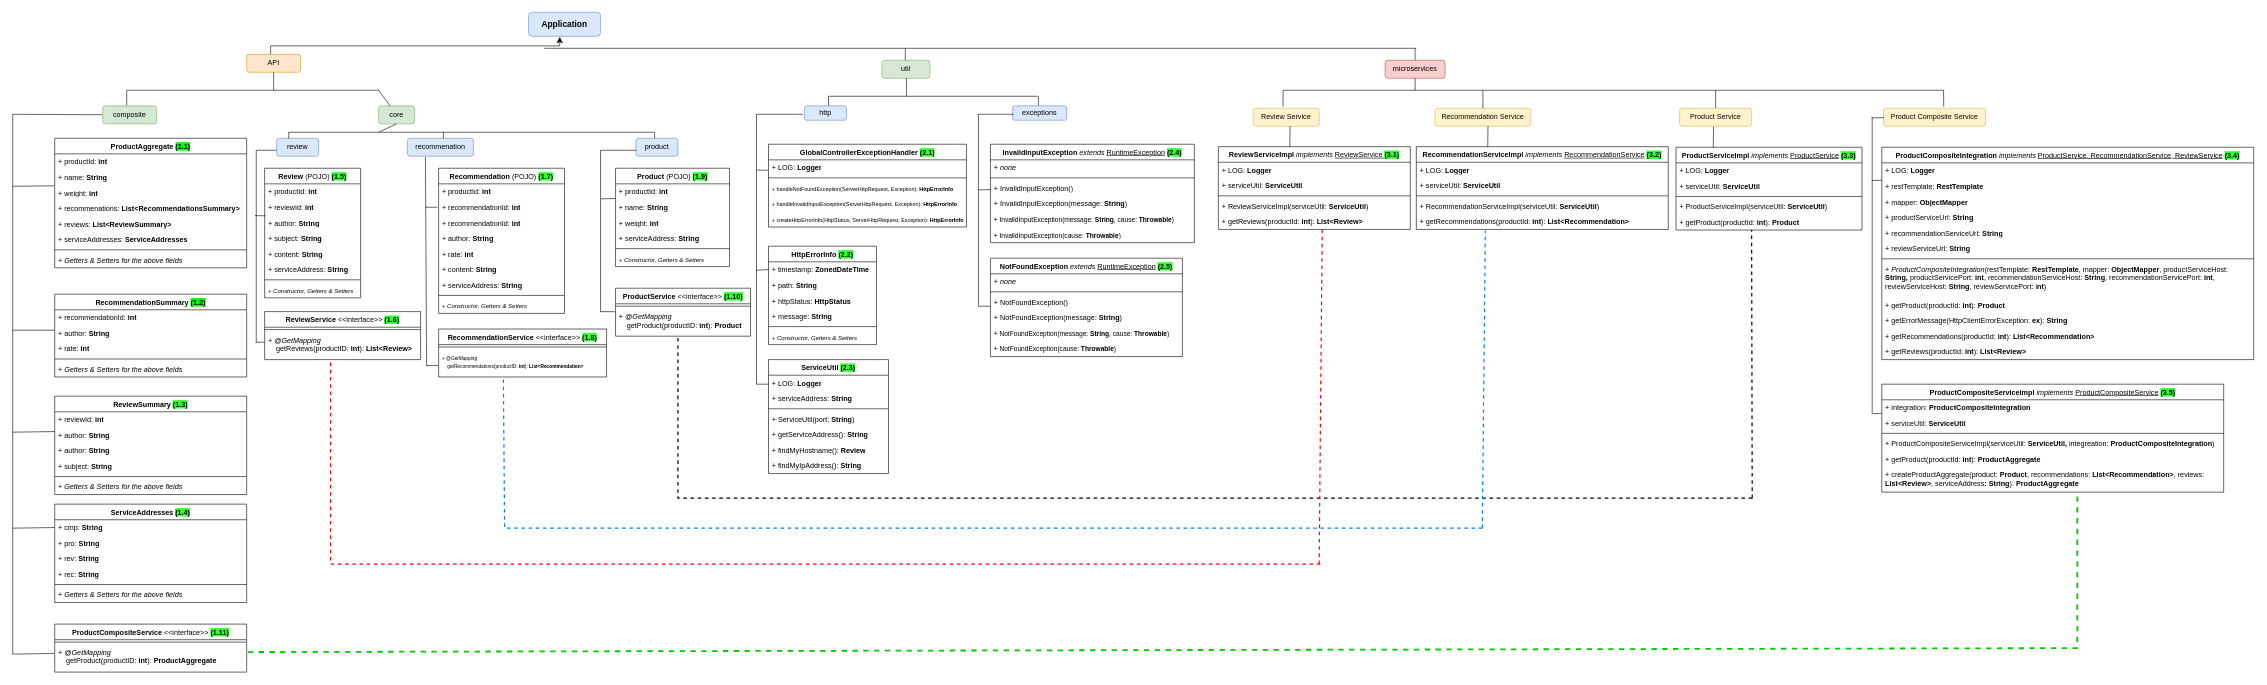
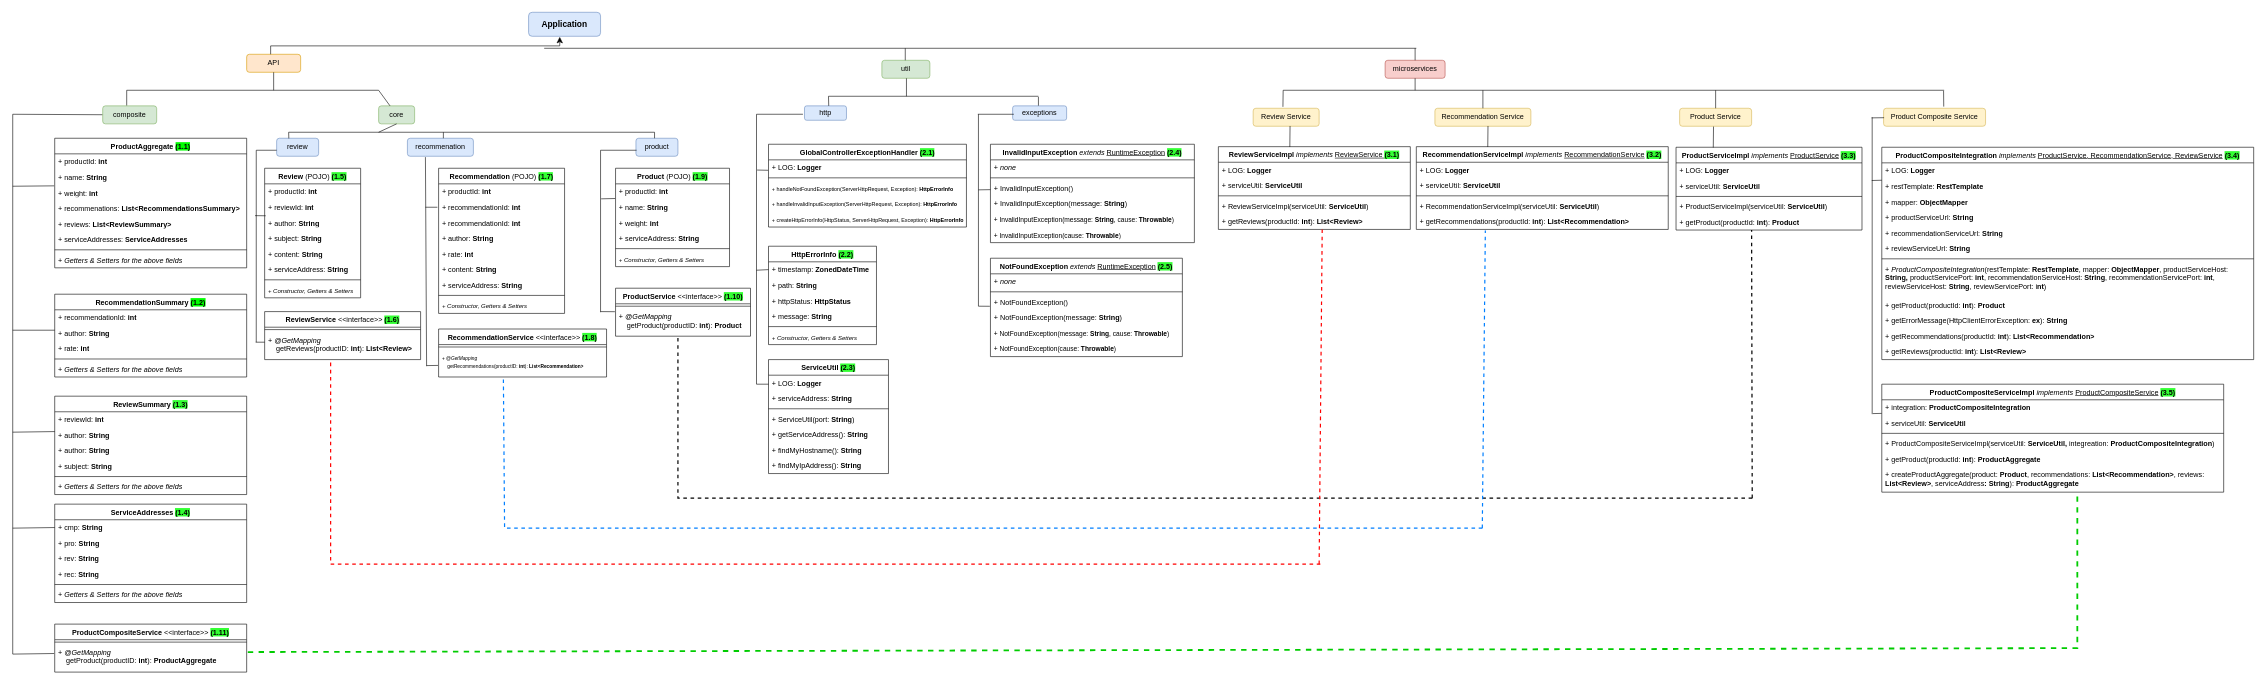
(821, 451) -> (821, 451)
